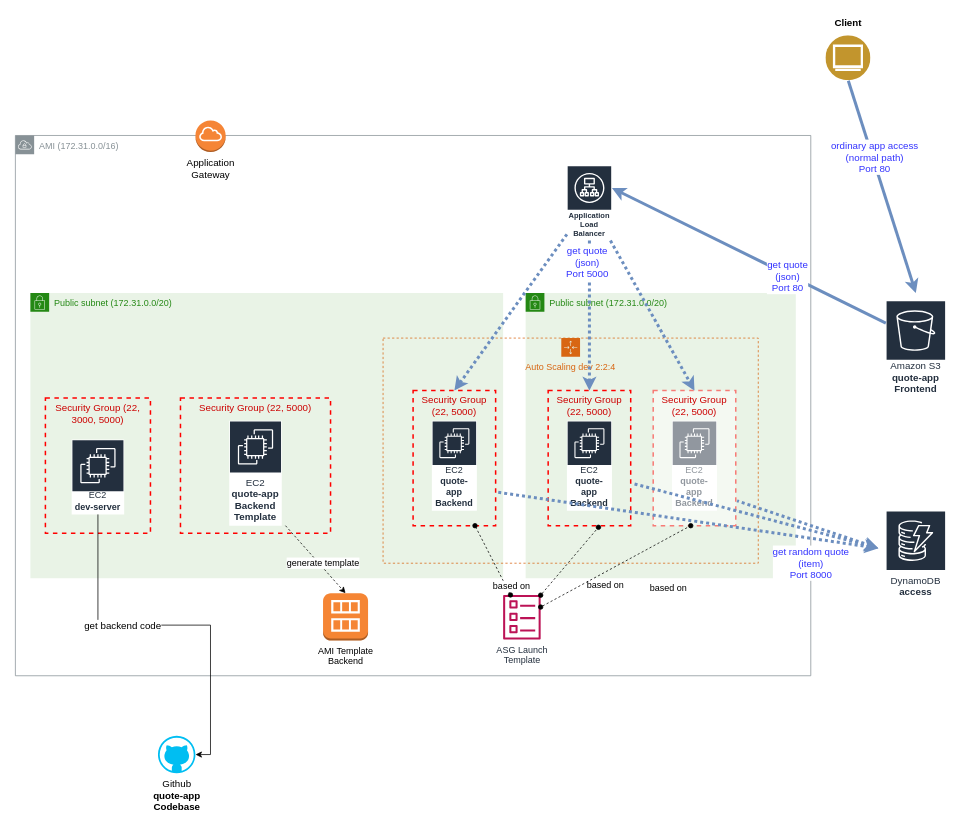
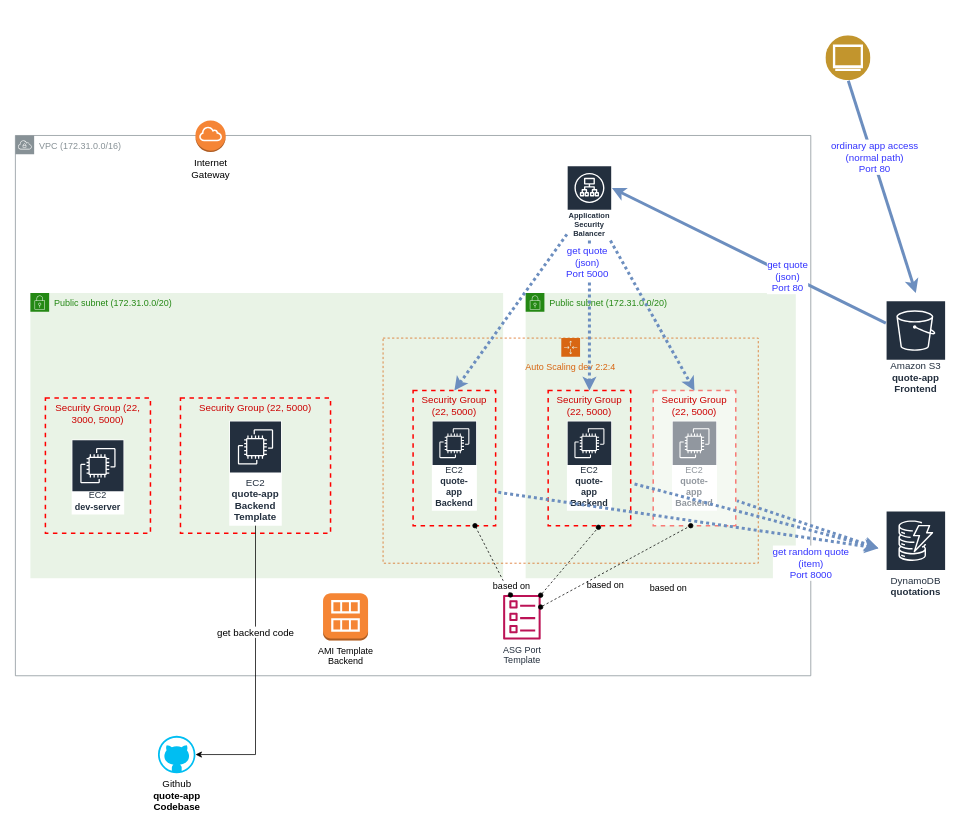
(848, 23) -> none
(83, 146) -> (83, 146)
(211, 169) -> (211, 169)
(589, 224) -> (589, 224)
(321, 565) -> none
(915, 586) -> (915, 586)
(522, 655) -> (522, 655)
(210, 690) -> (255, 664)
